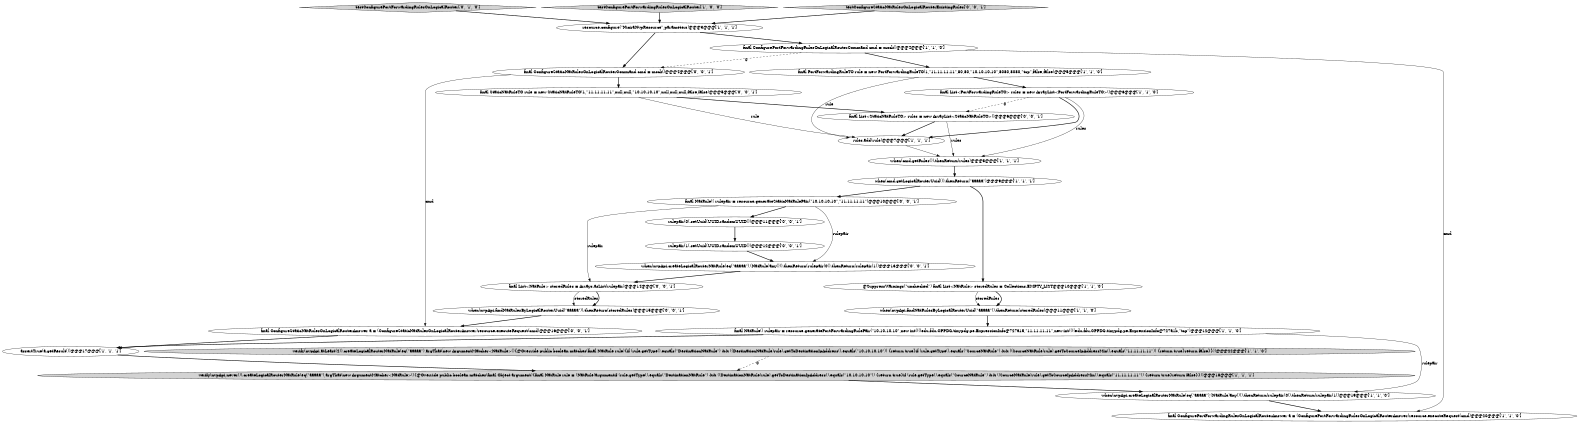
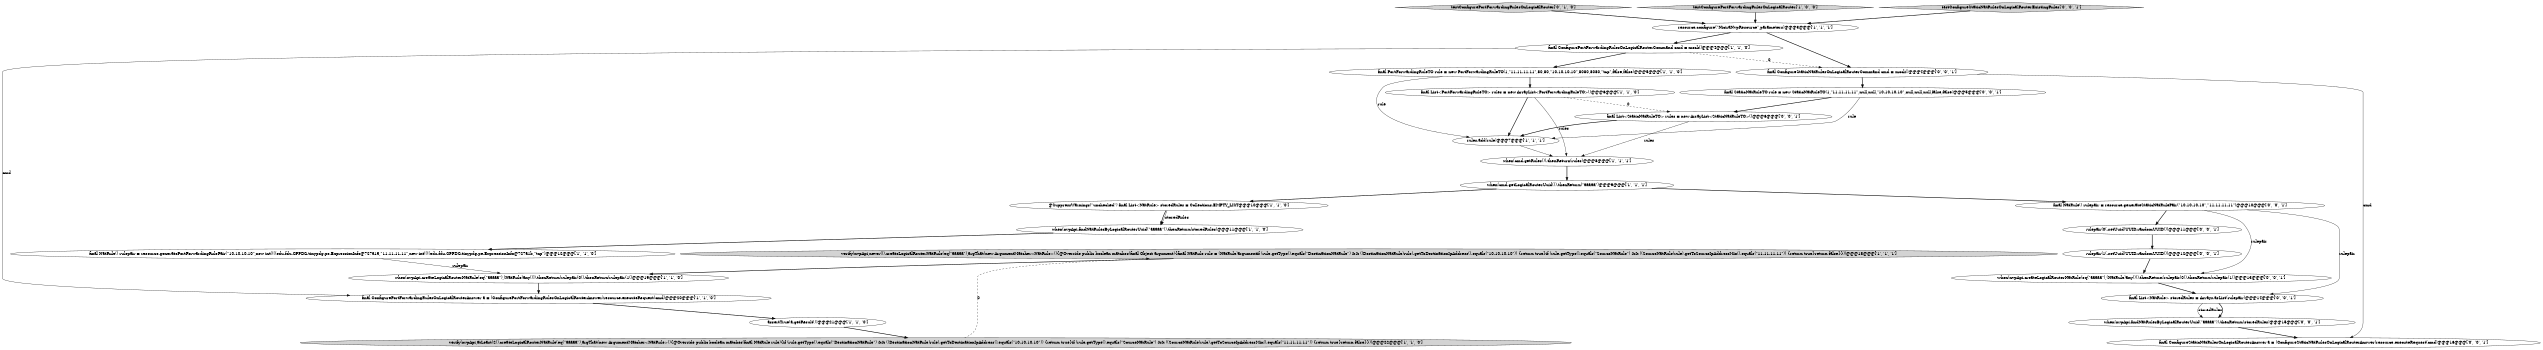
none -> (818, 322)
(71, 351) -> none
